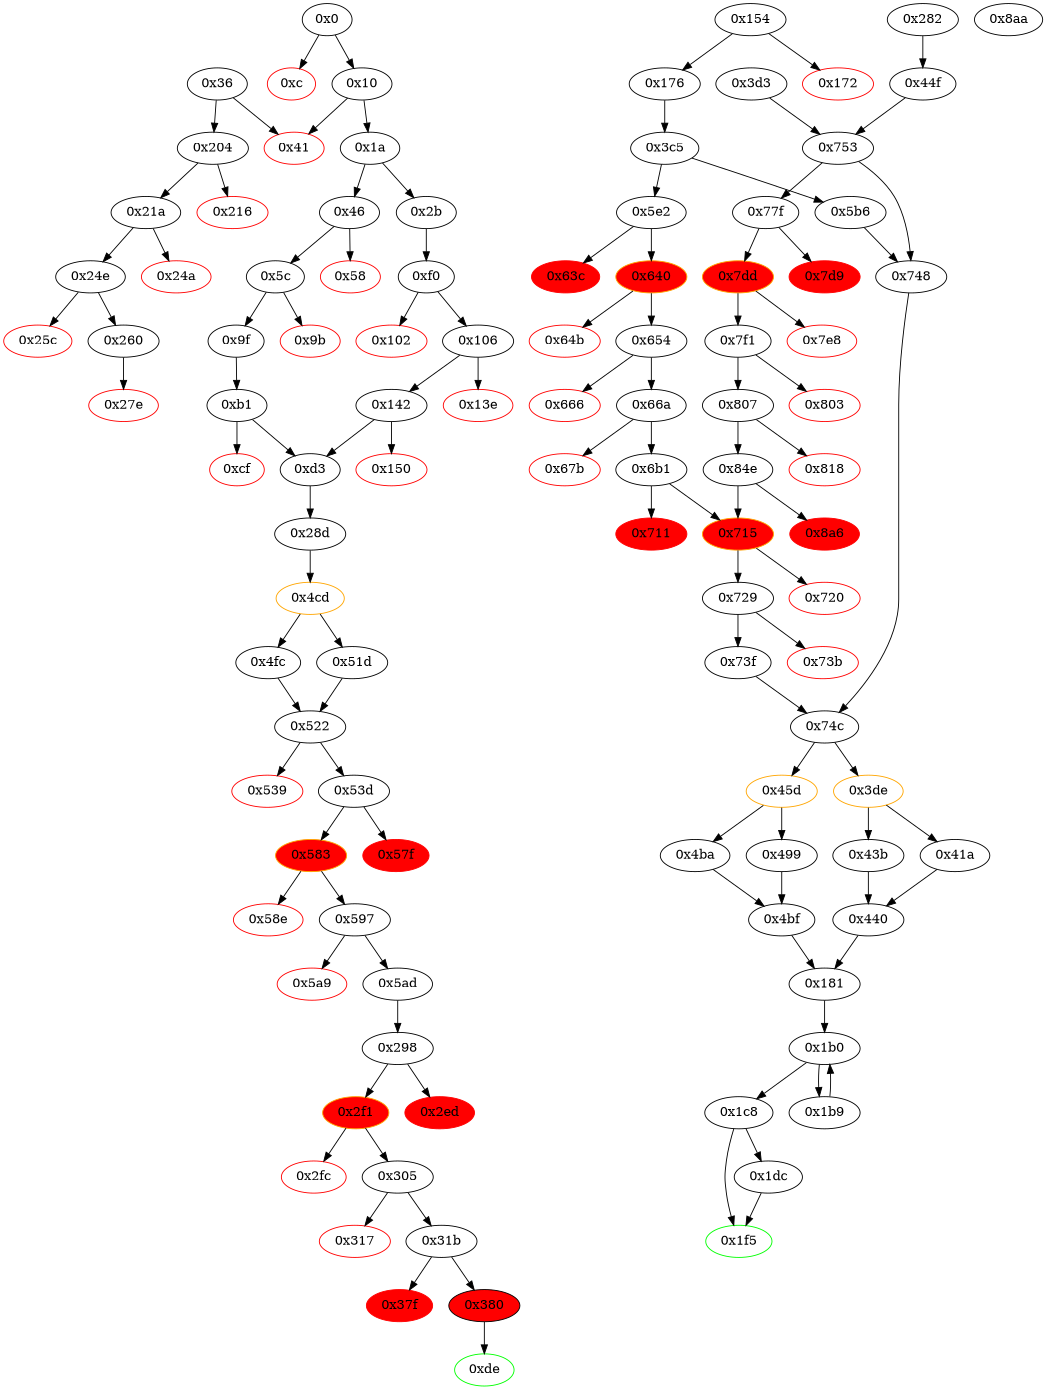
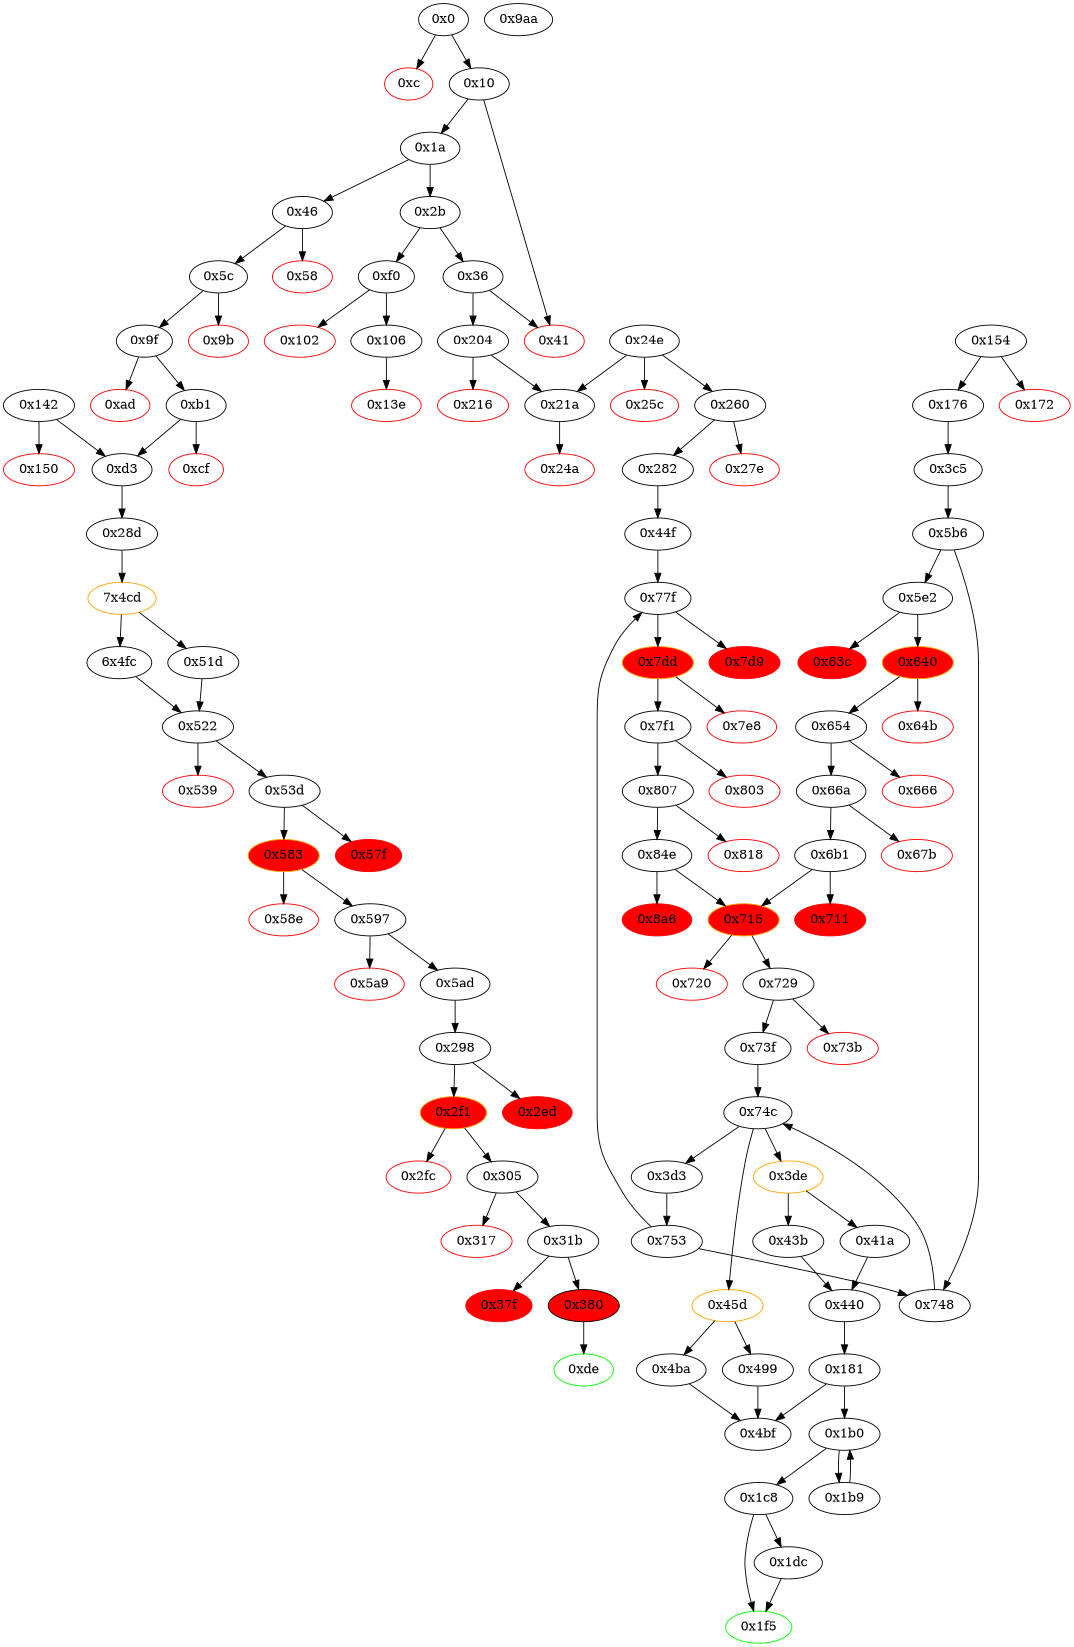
(1009, 20) -> (519, 20)
(884, 113) -> (658, 562)
(659, 176) -> (935, 562)
(121, 241) -> (606, 371)
none -> (449, 241)
(438, 371) -> none
none -> (120, 405)
none -> (697, 435)
(310, 598) -> (122, 598)
(268, 663) -> (119, 663)
(800, 948) -> (805, 1400)
none -> (716, 1142)
